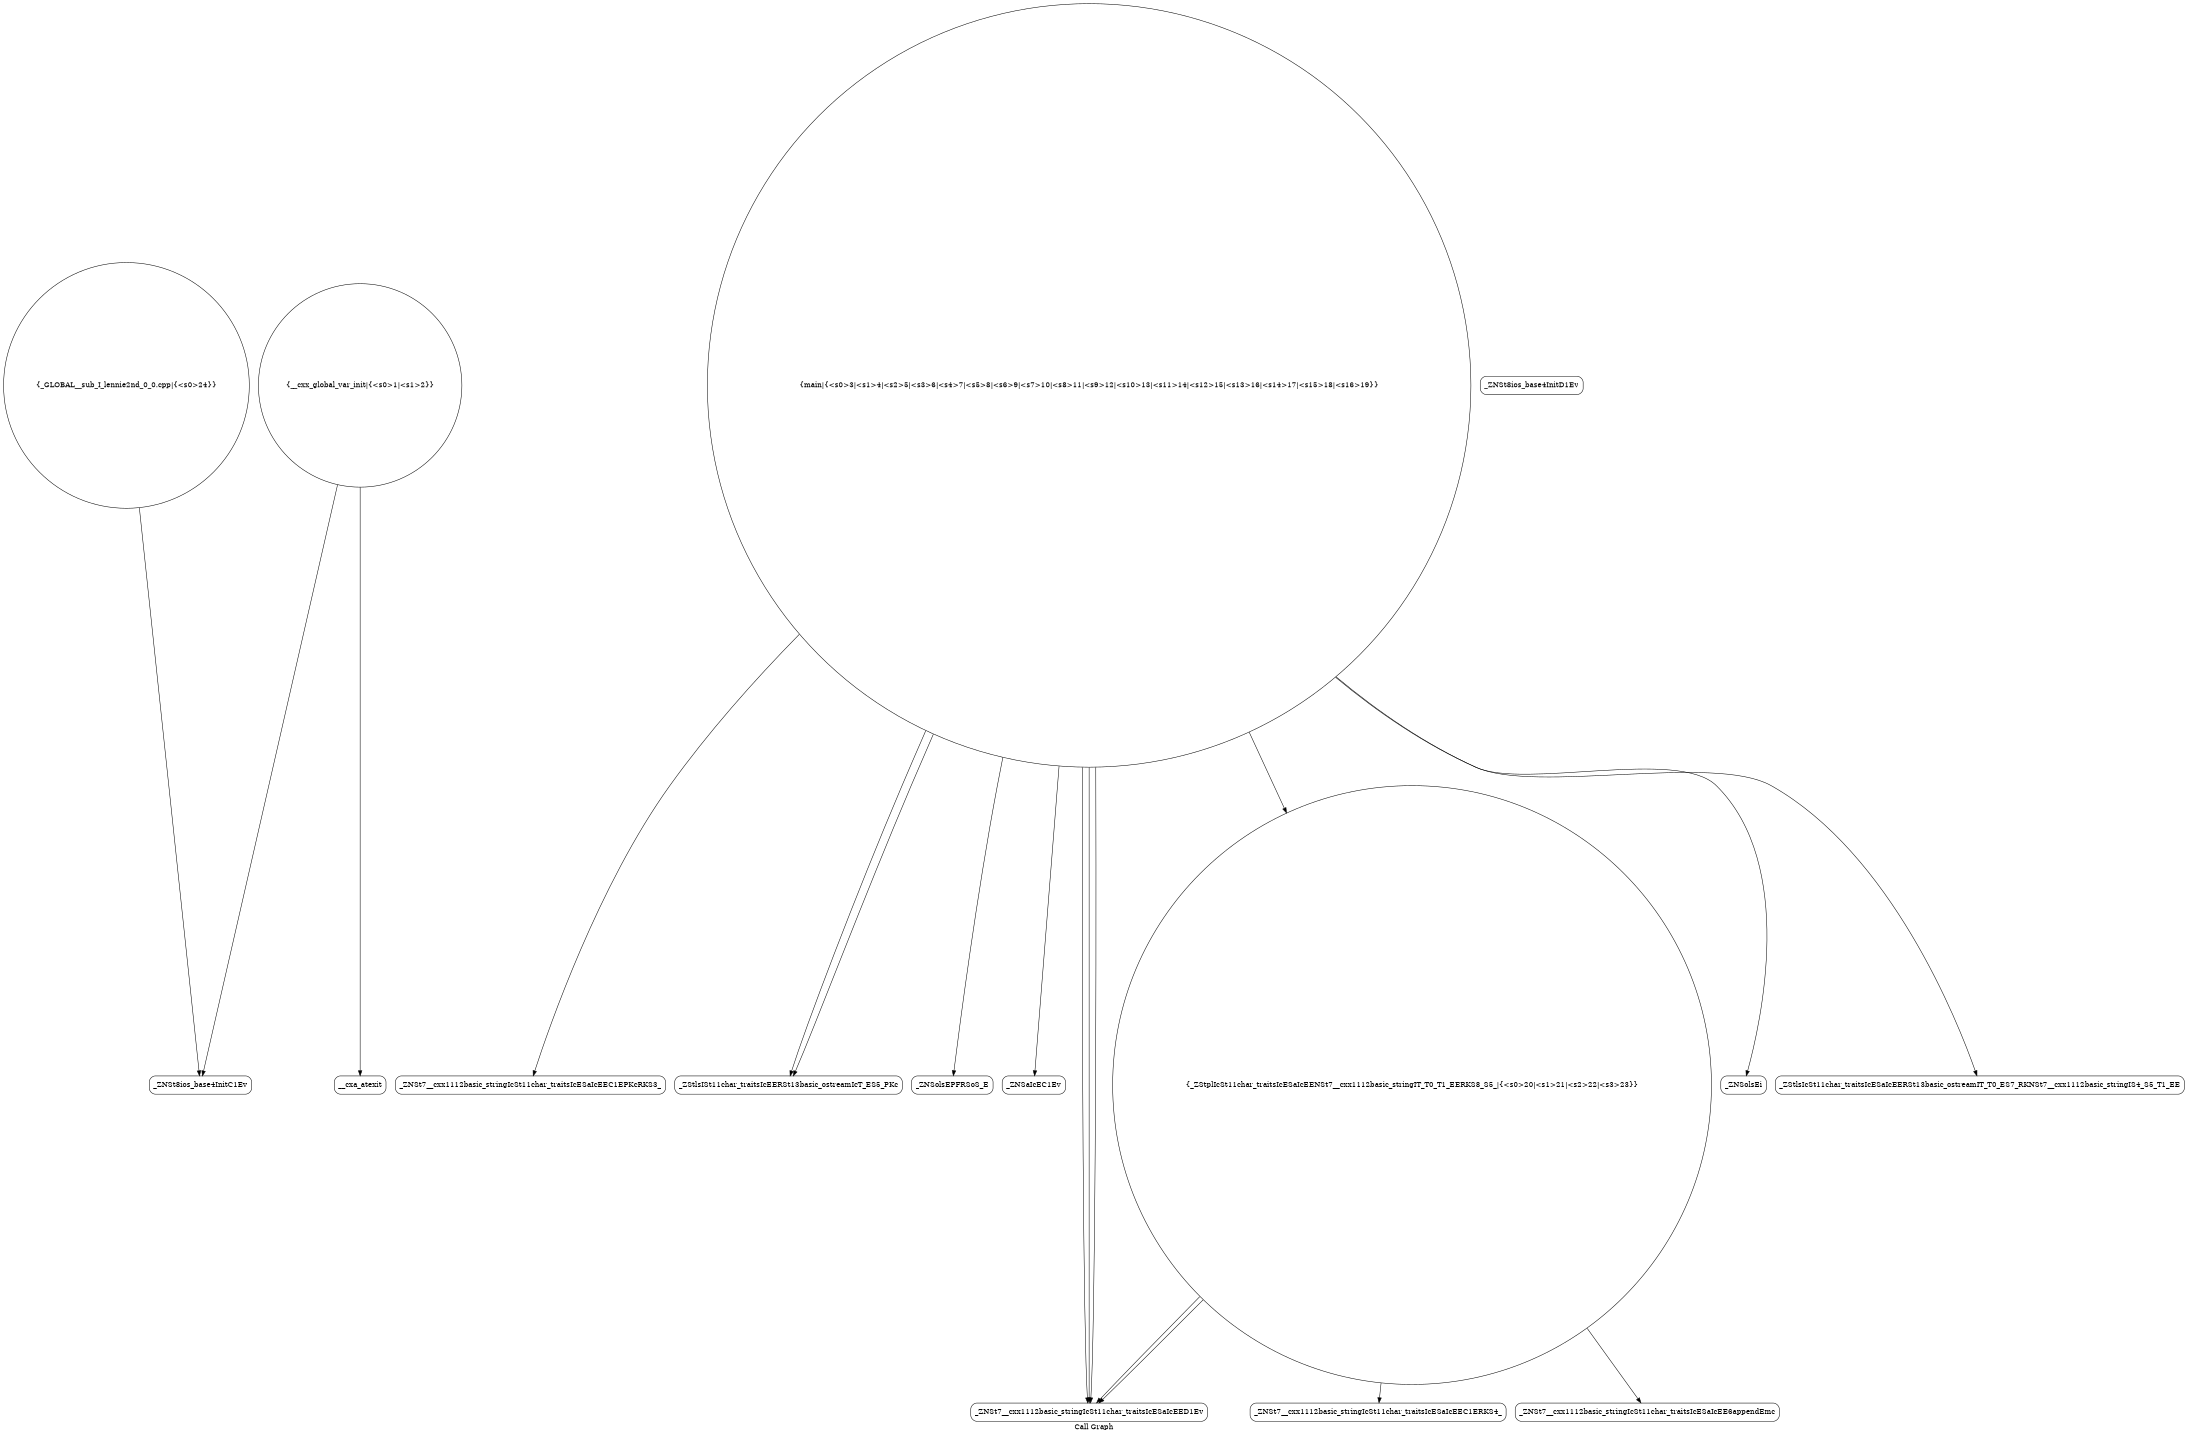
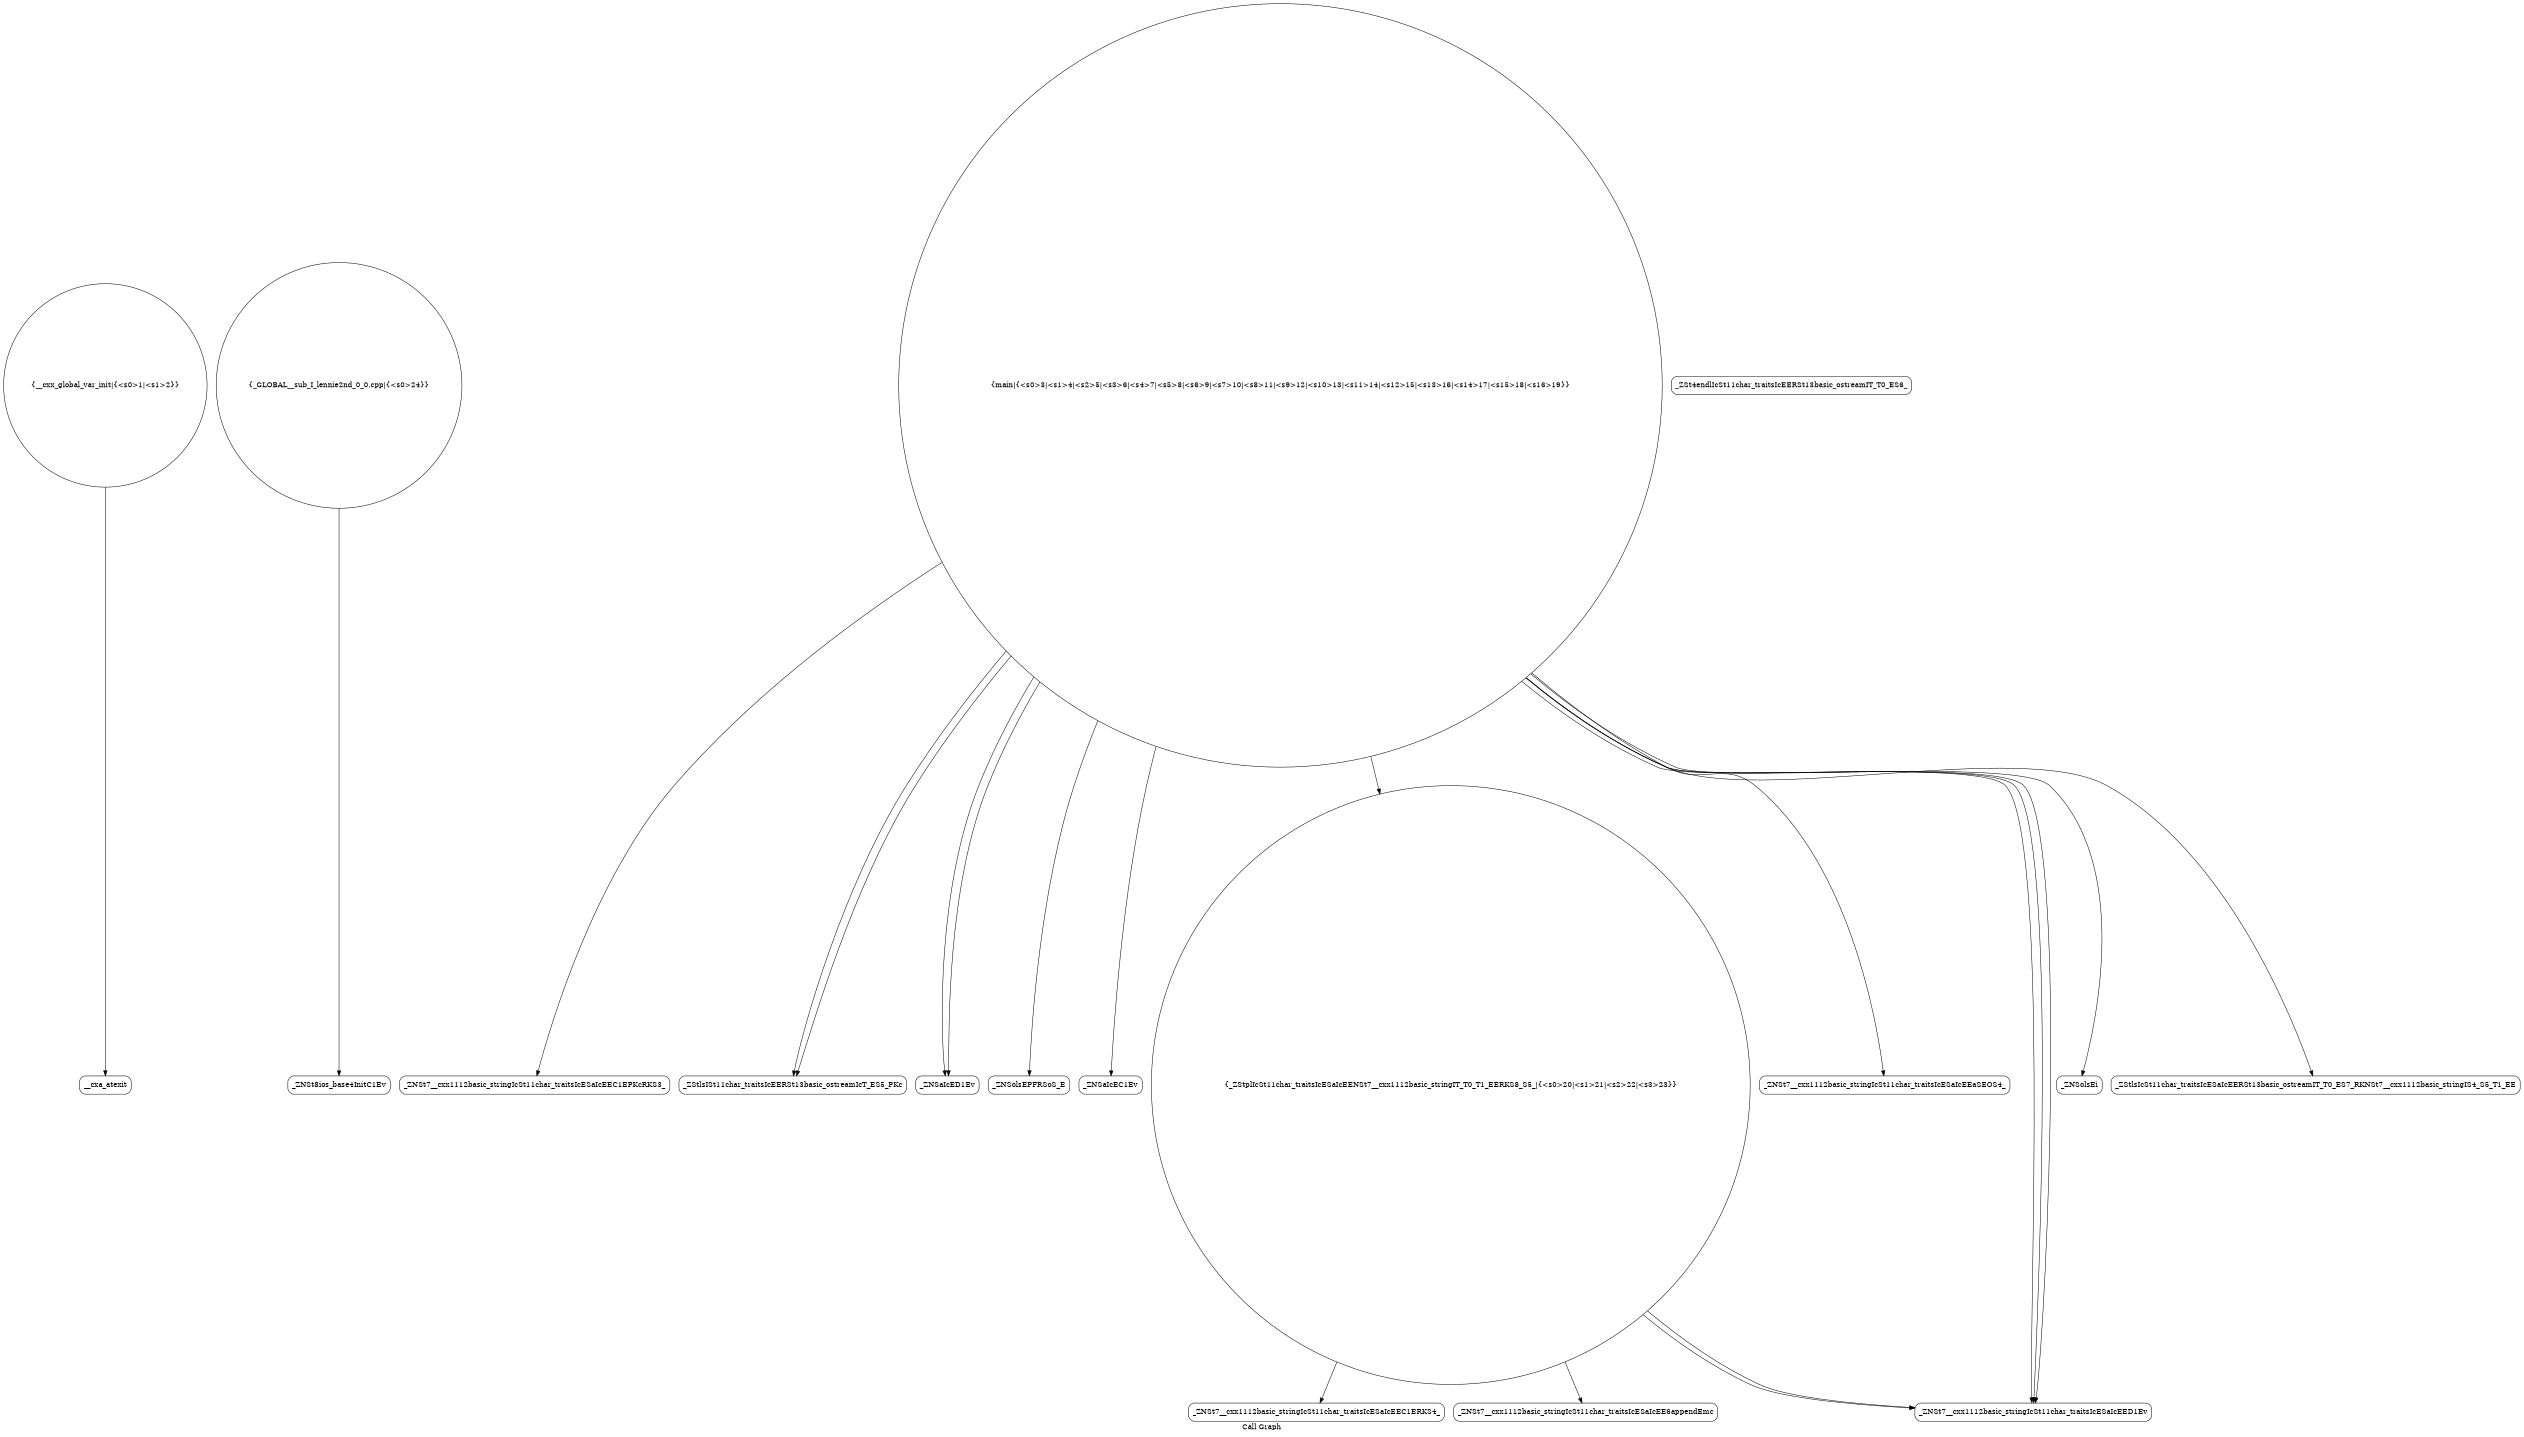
(1532, 385) -> none
none -> (1791, 385)
(271, 778) -> none
none -> (947, 1085)
none -> (1885, 1085)
